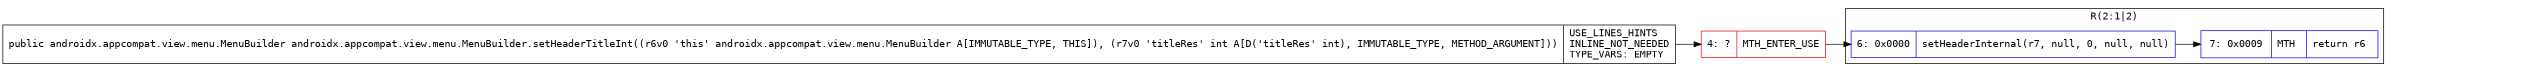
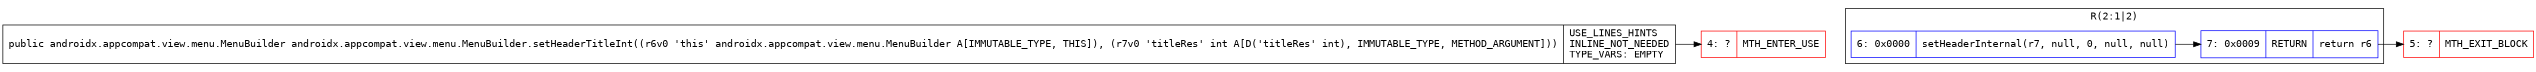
(1835, 44) -> none
(2286, 44) -> (2289, 44)
none -> (2469, 44)
